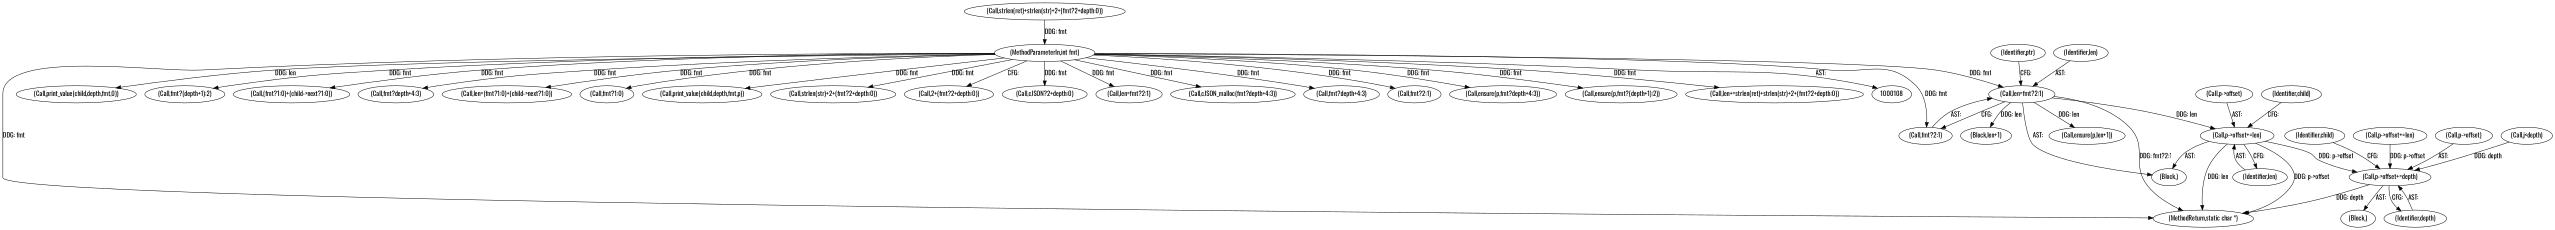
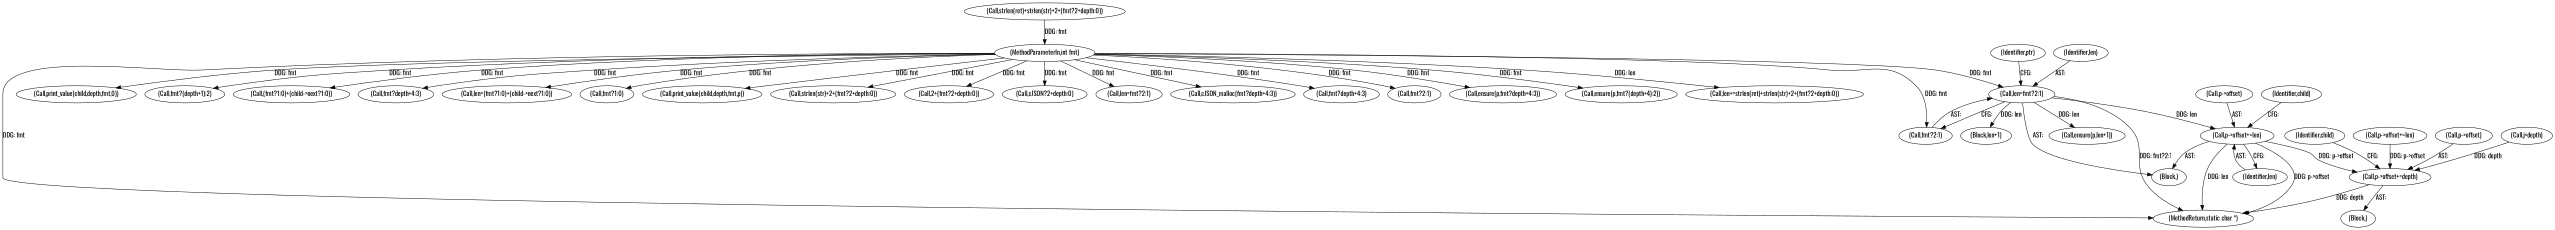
(286, 74) -> (286, 74)
(1014, 74) -> (1014, 74)
(1625, 74) -> (1625, 74)
(1621, 94) -> (1621, 94)
(1892, 94) -> none
(2415, 219) -> none
